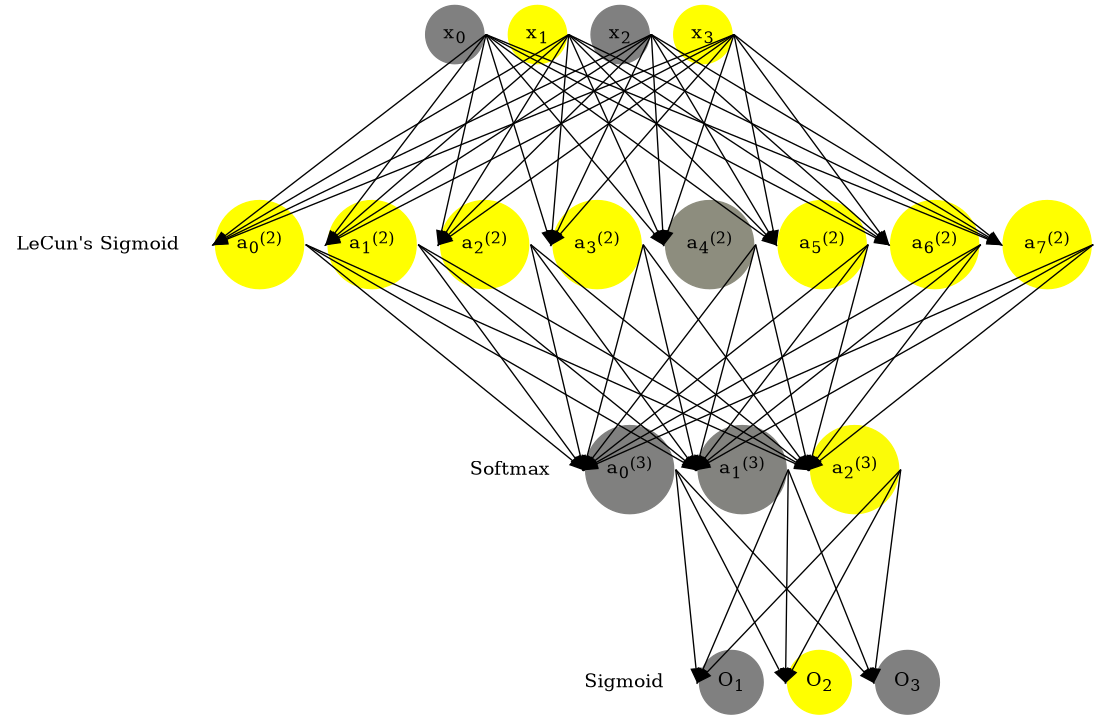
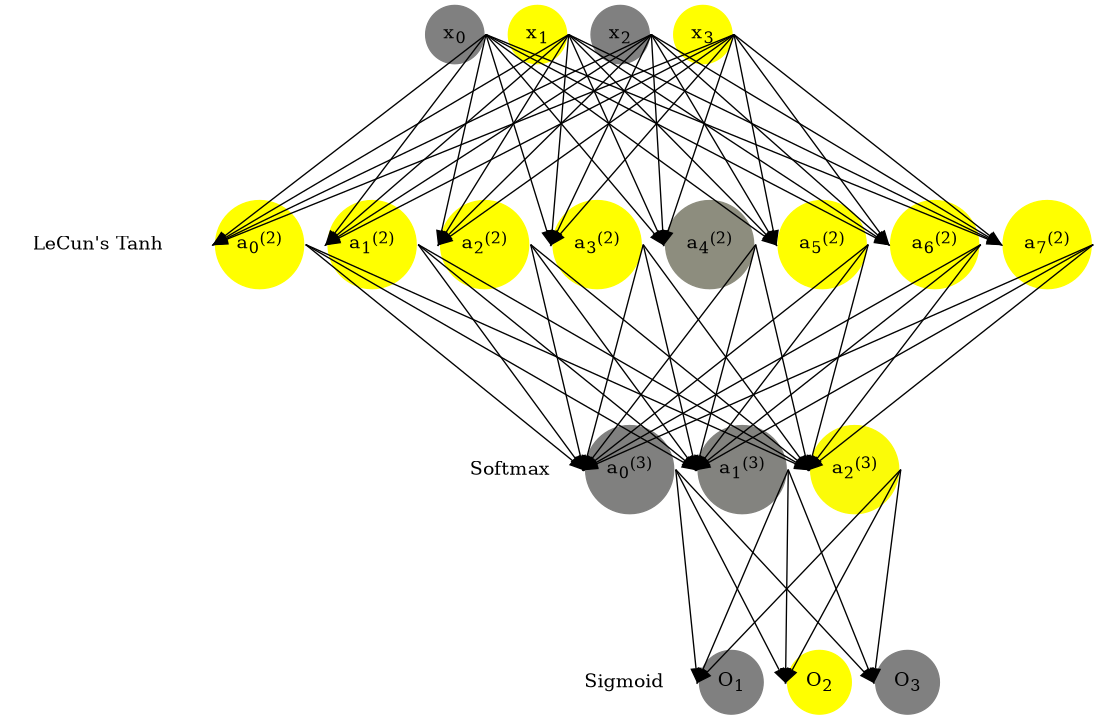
(98, 245) -> (98, 245)
